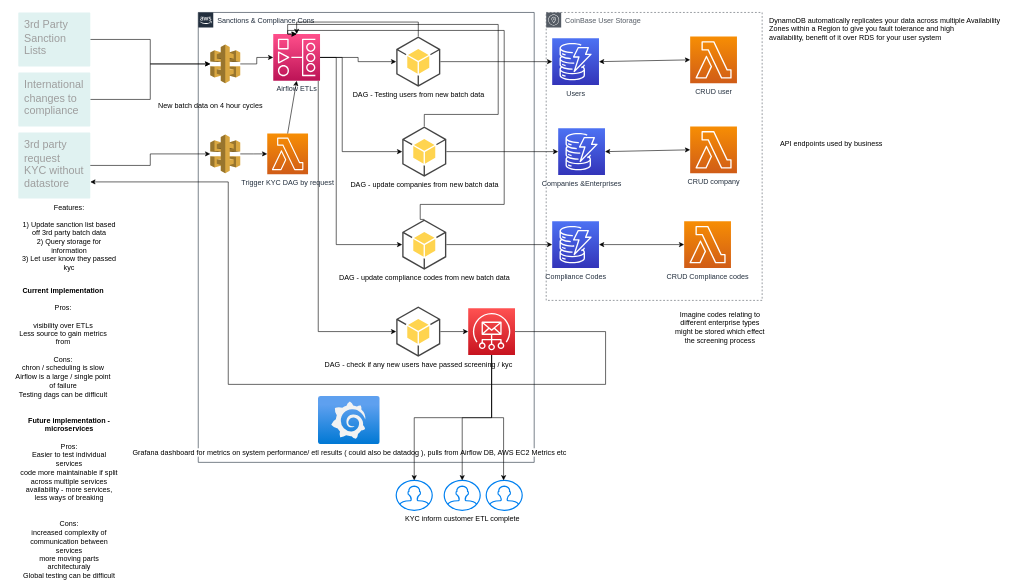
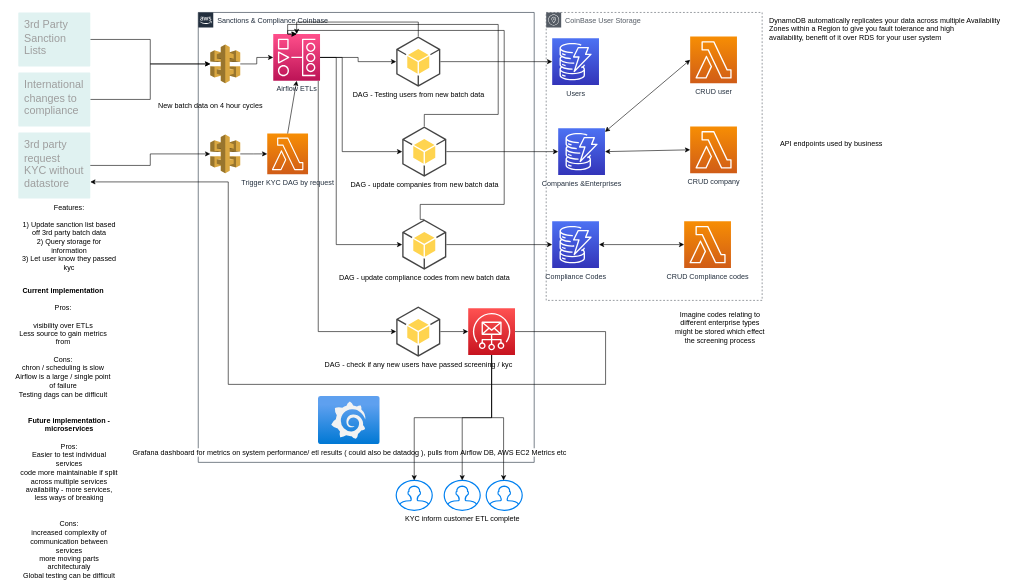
(266, 21) -> (273, 21)
(657, 60) -> (648, 95)
